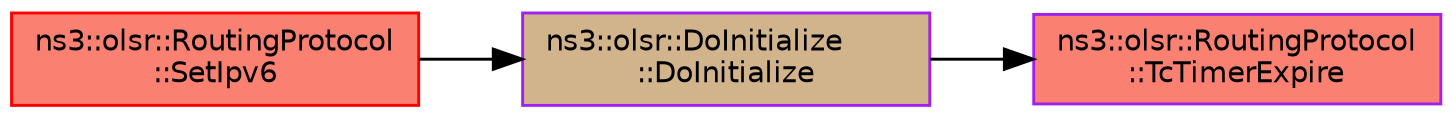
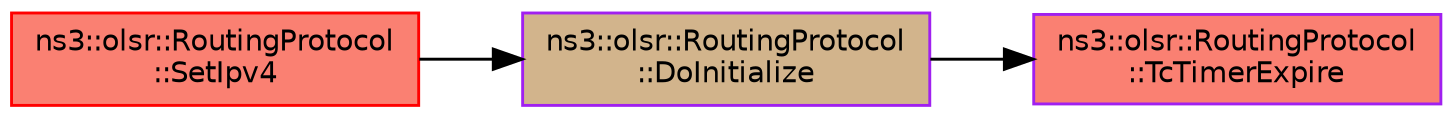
(215, 59) -> (215, 59)
(726, 59) -> (726, 59)
